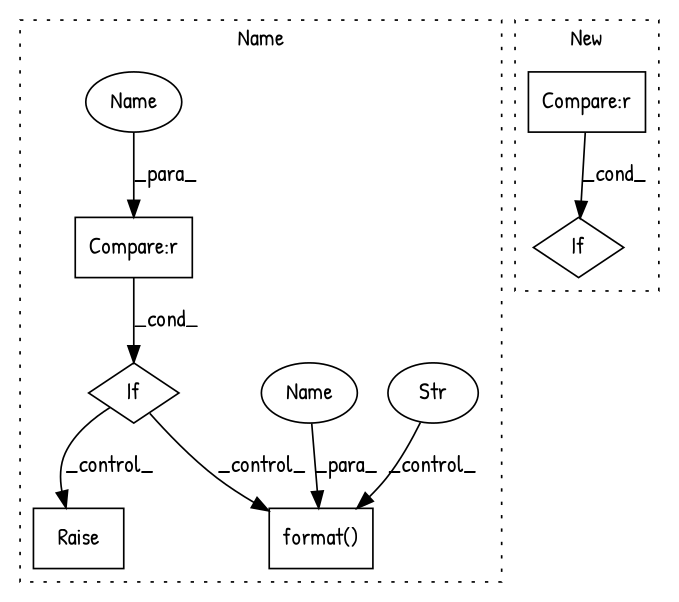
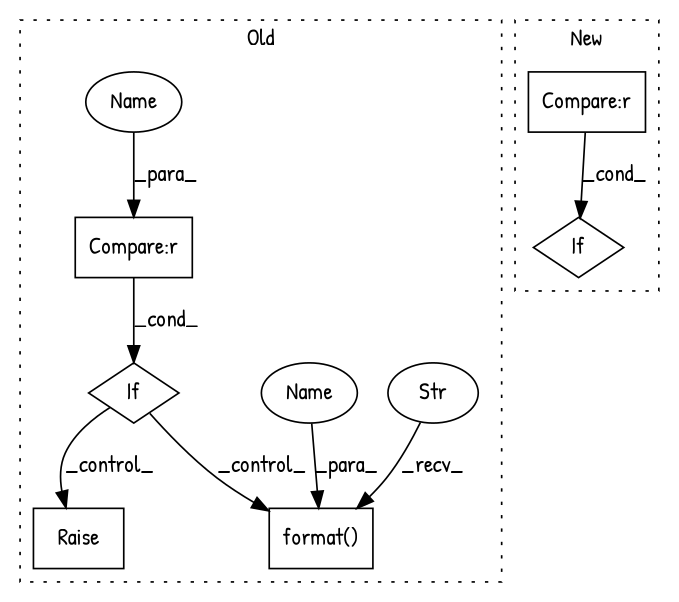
(261, 39) -> (261, 39)
(433, 466) -> (433, 466)
